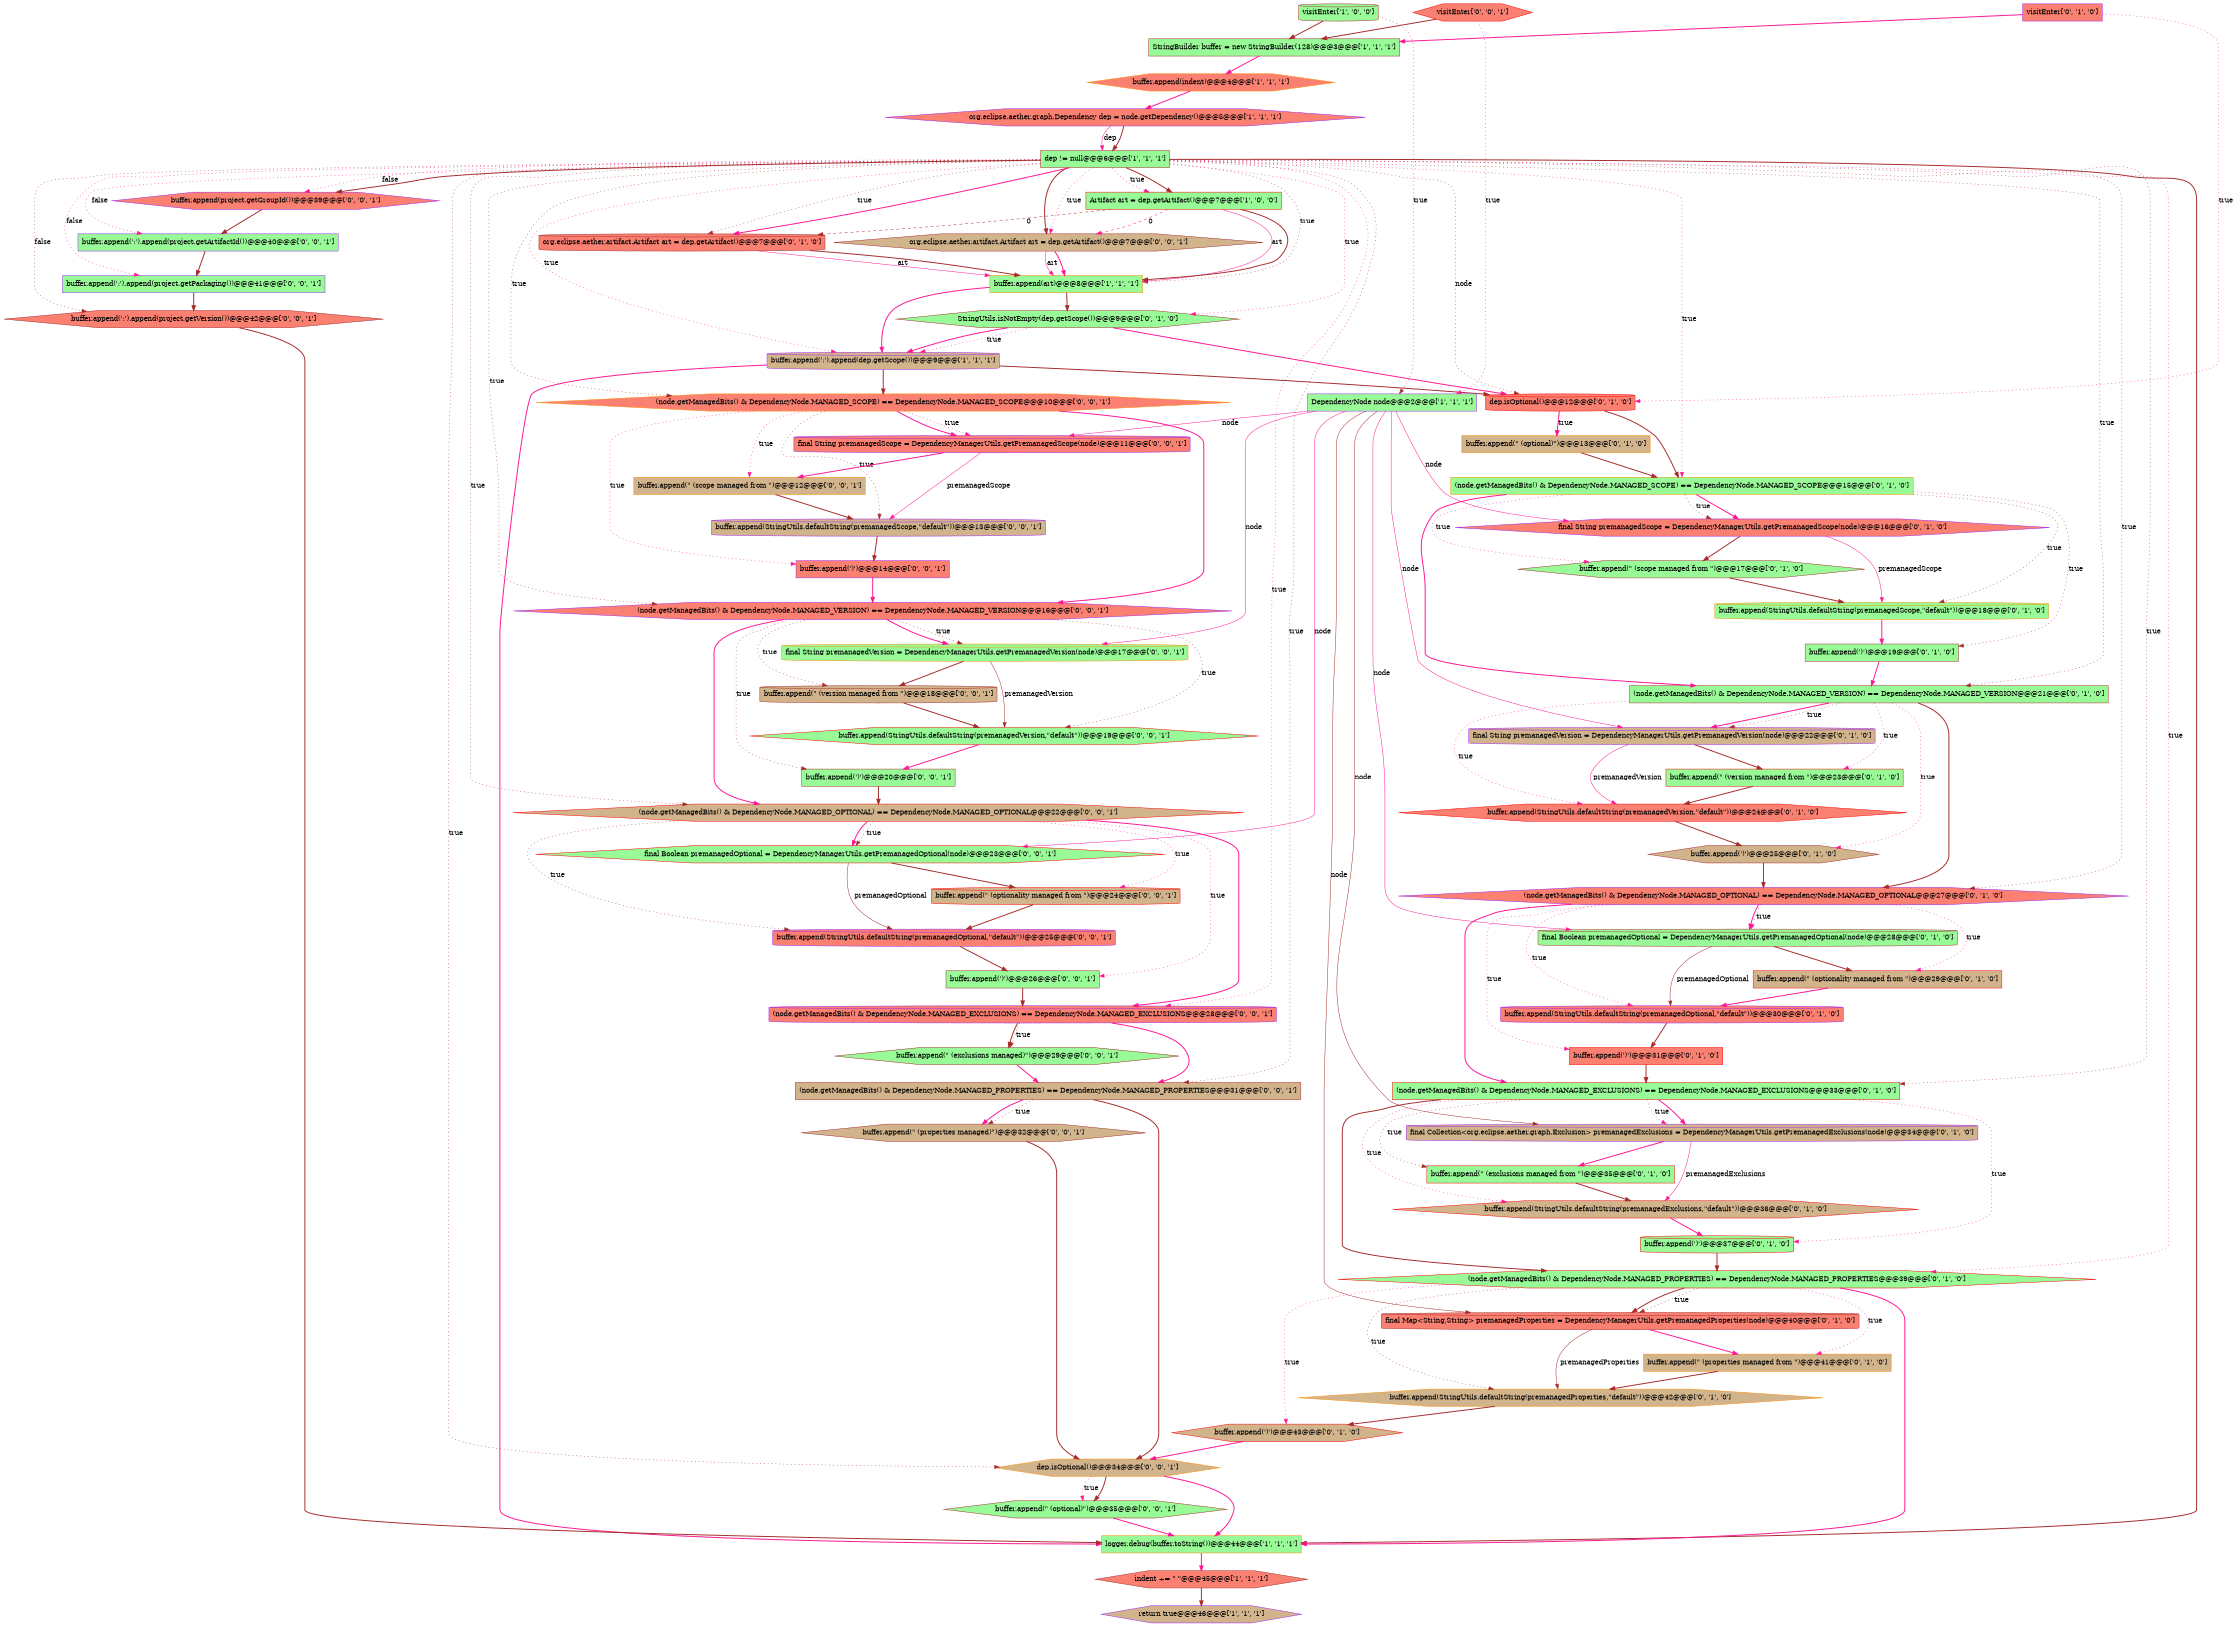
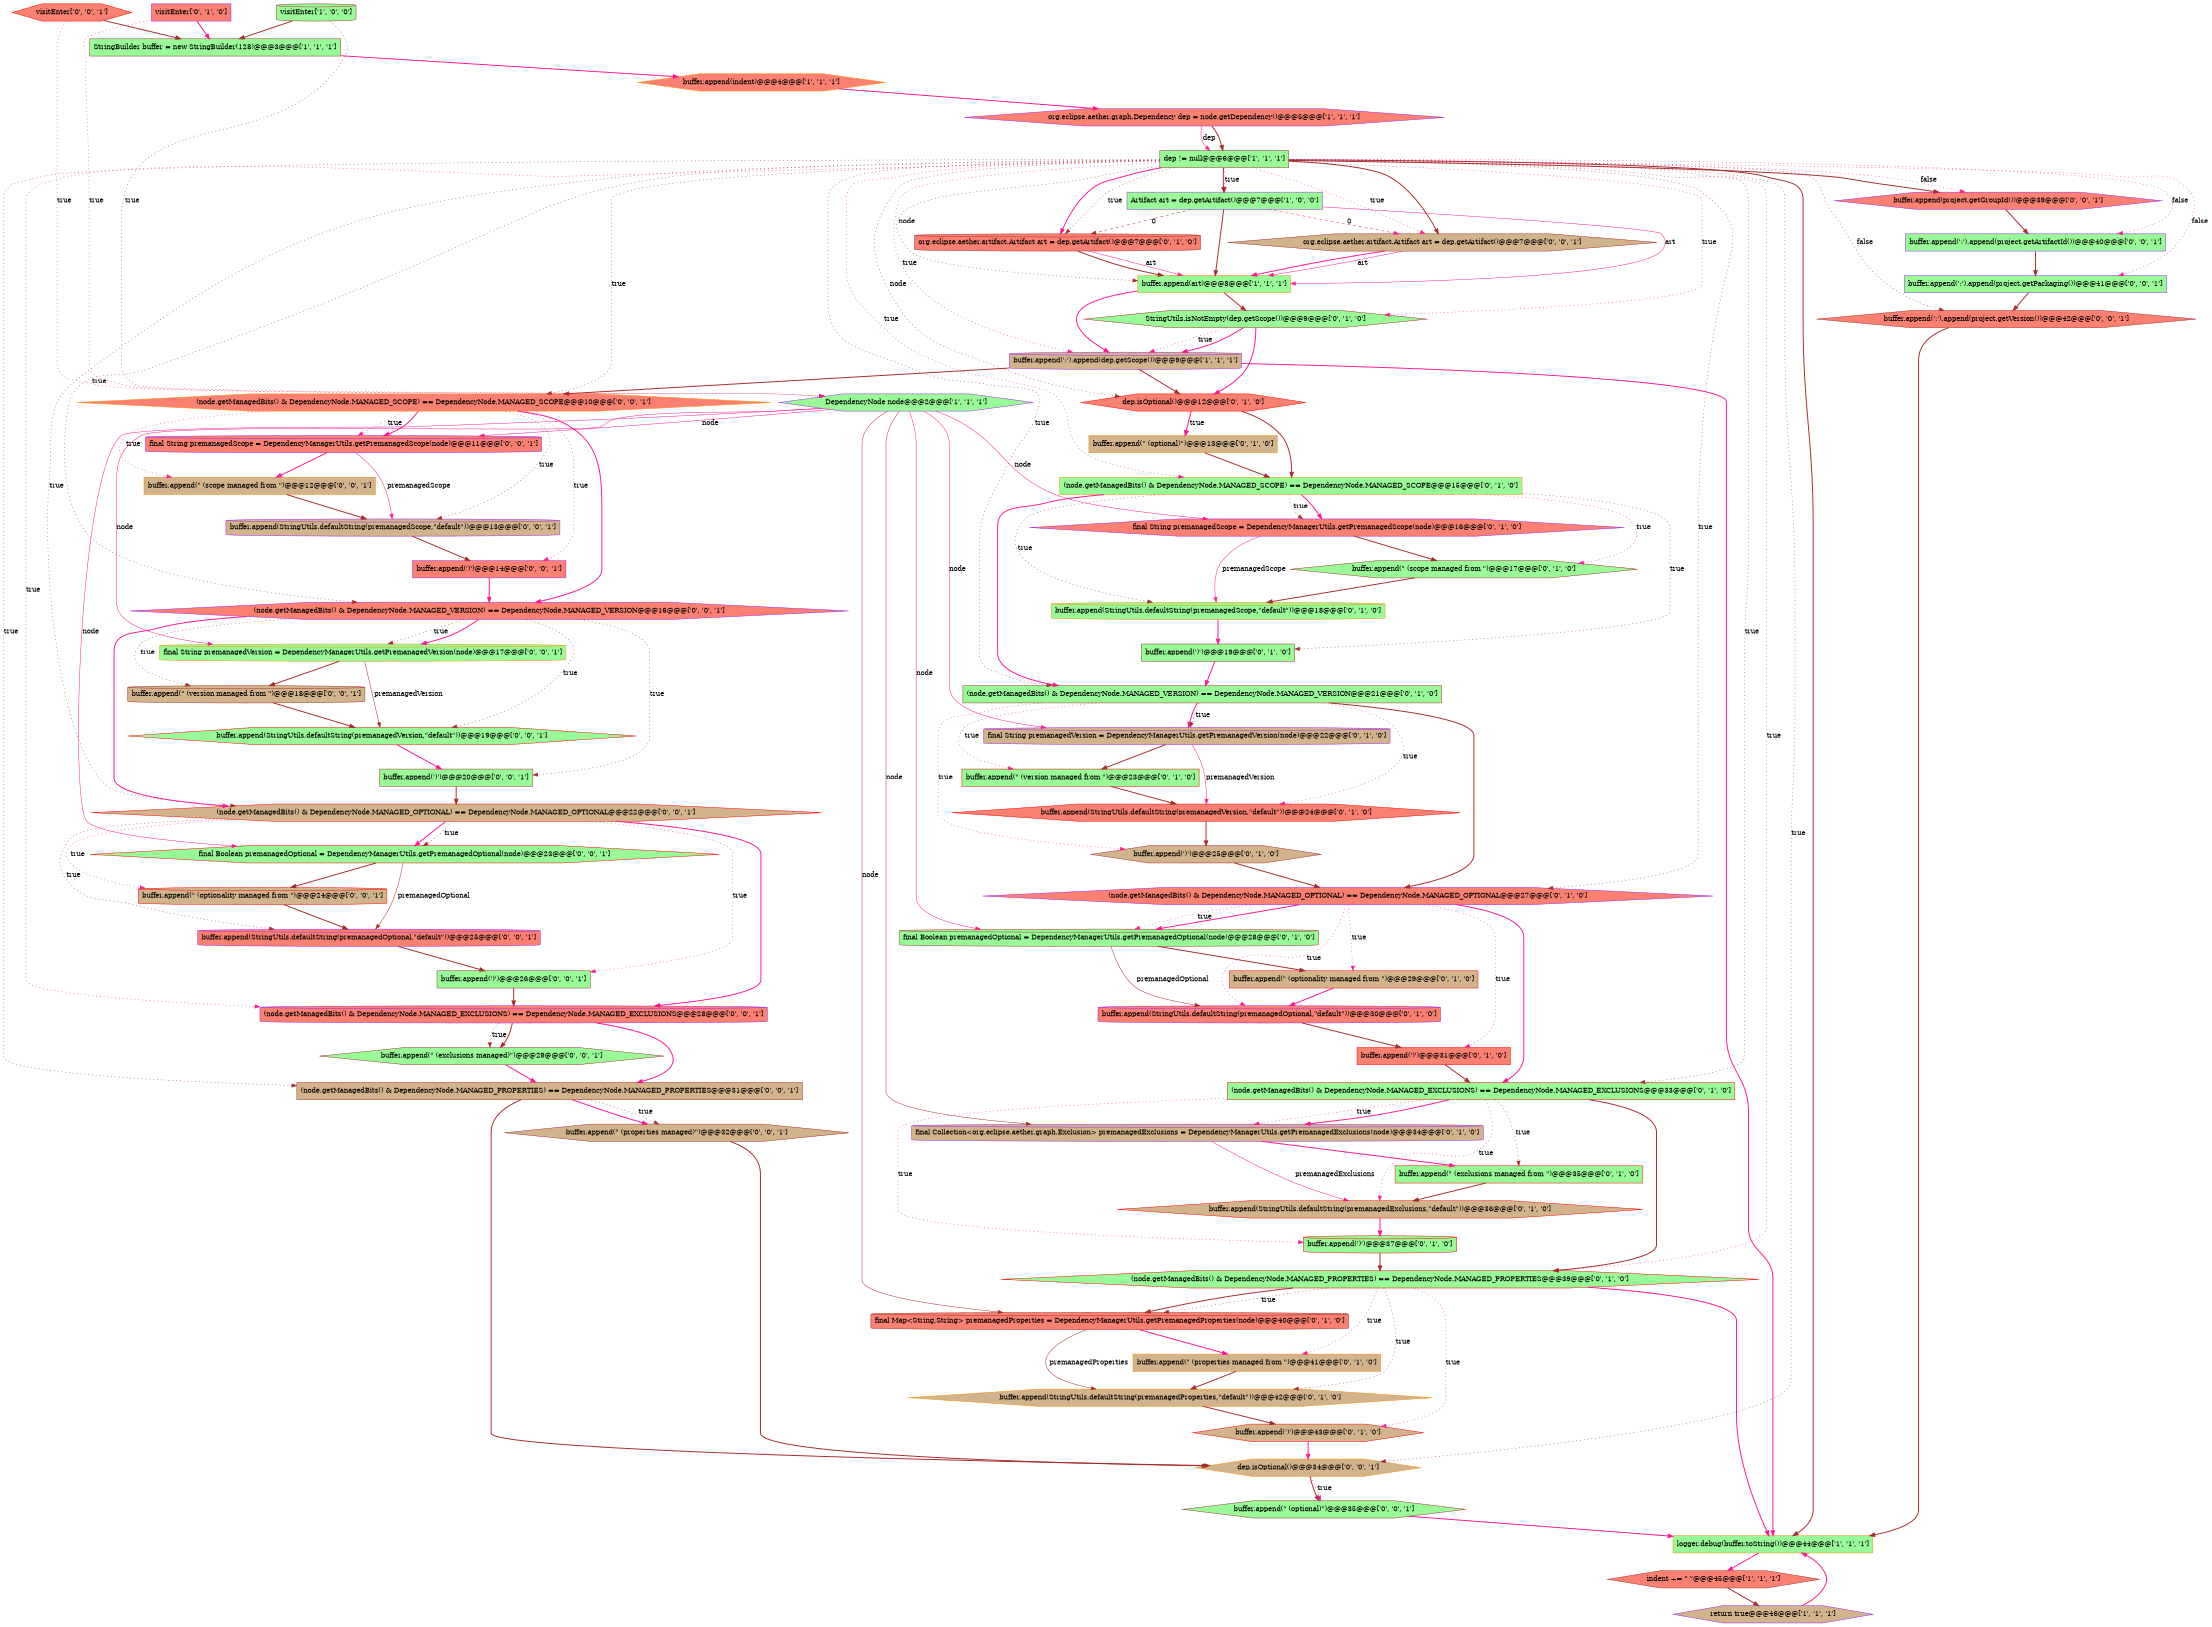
(1184, 201) -> (1225, 201)
(1308, 222) -> (907, 222)
(2176, 375) -> (111, 382)
(1392, 402) -> (906, 402)
(1560, 402) -> (1193, 402)
(1217, 1491) -> (1826, 1582)
